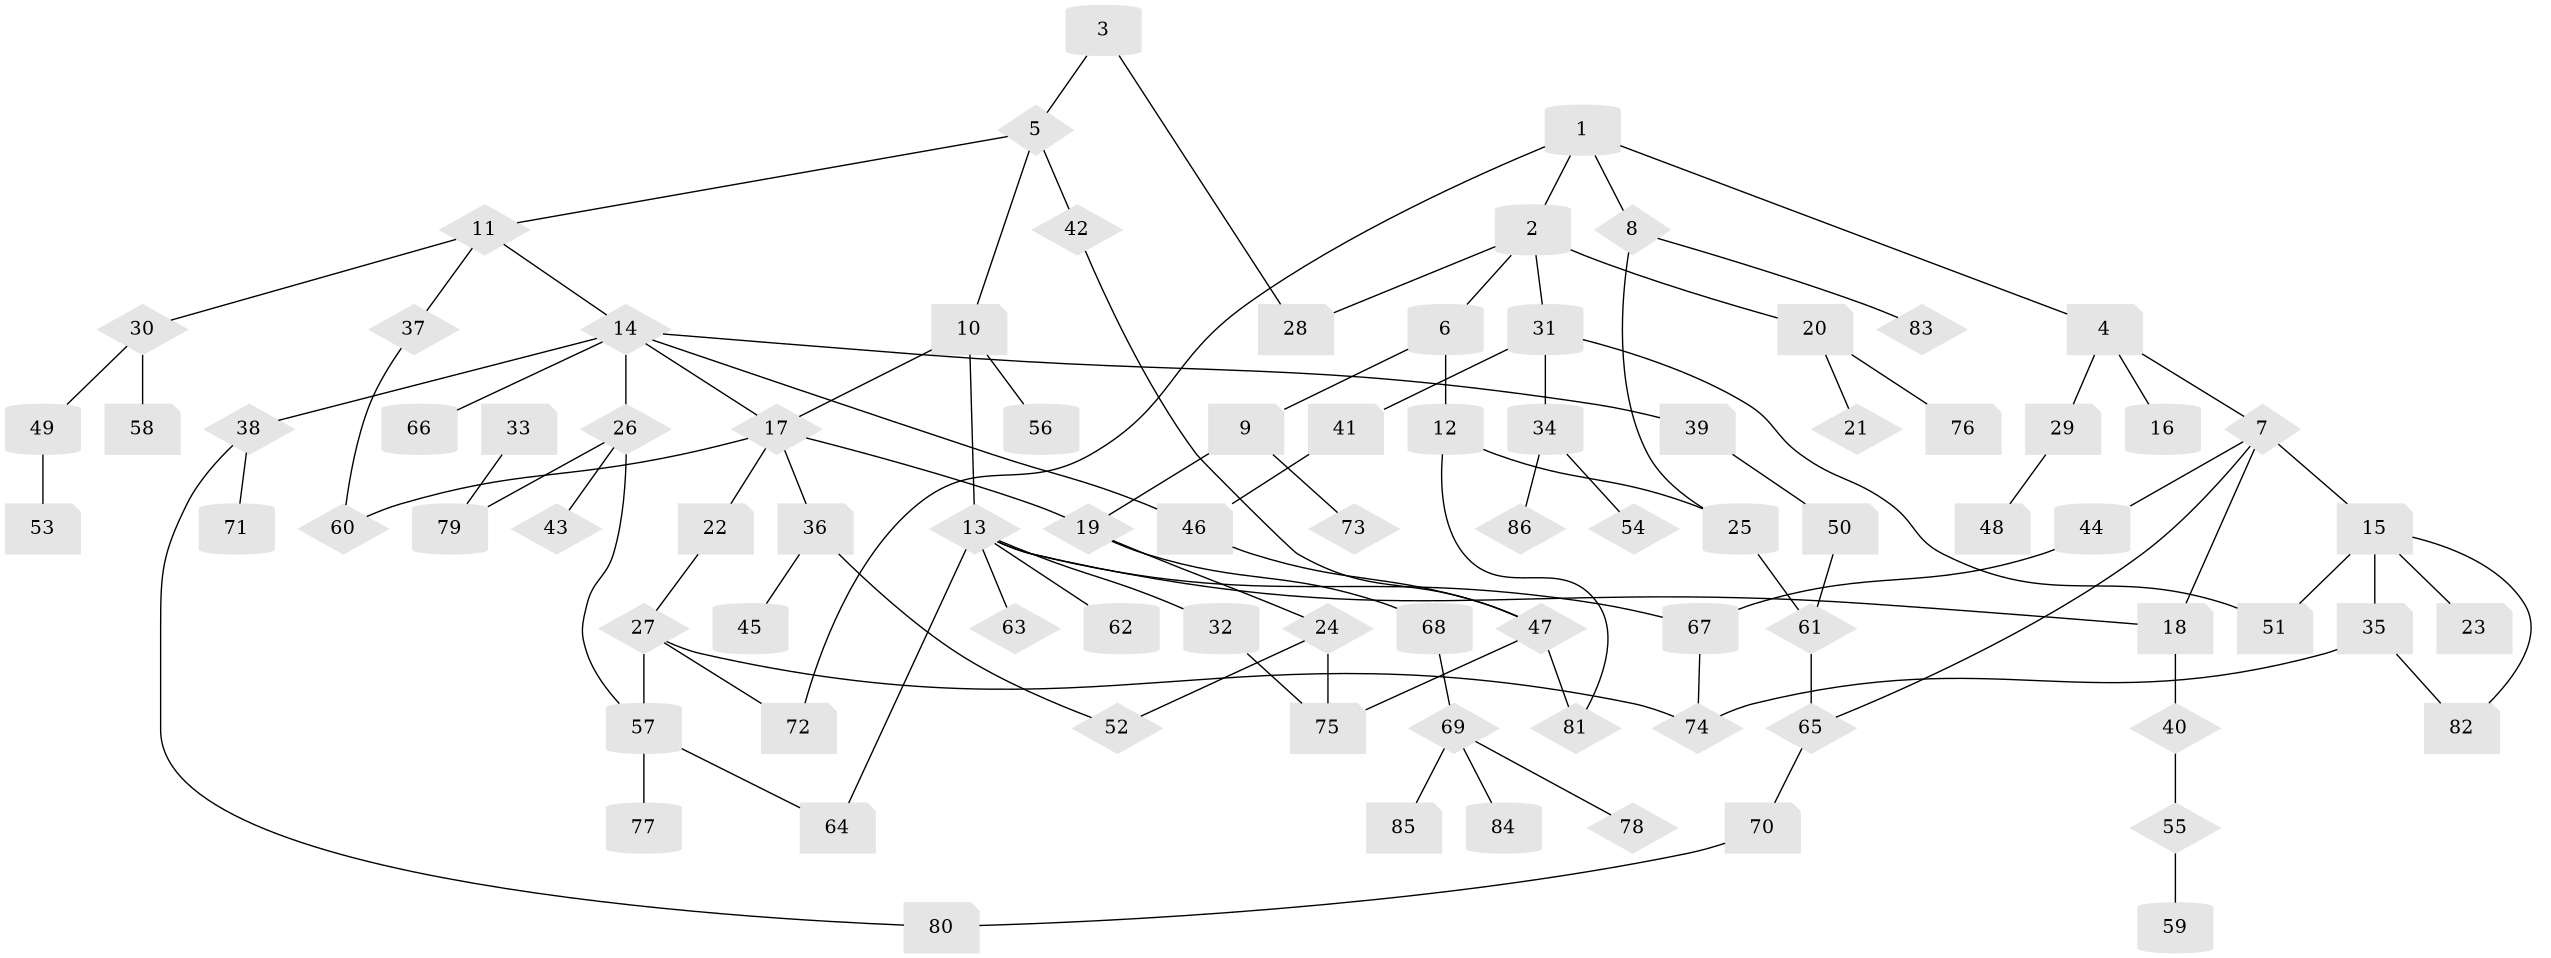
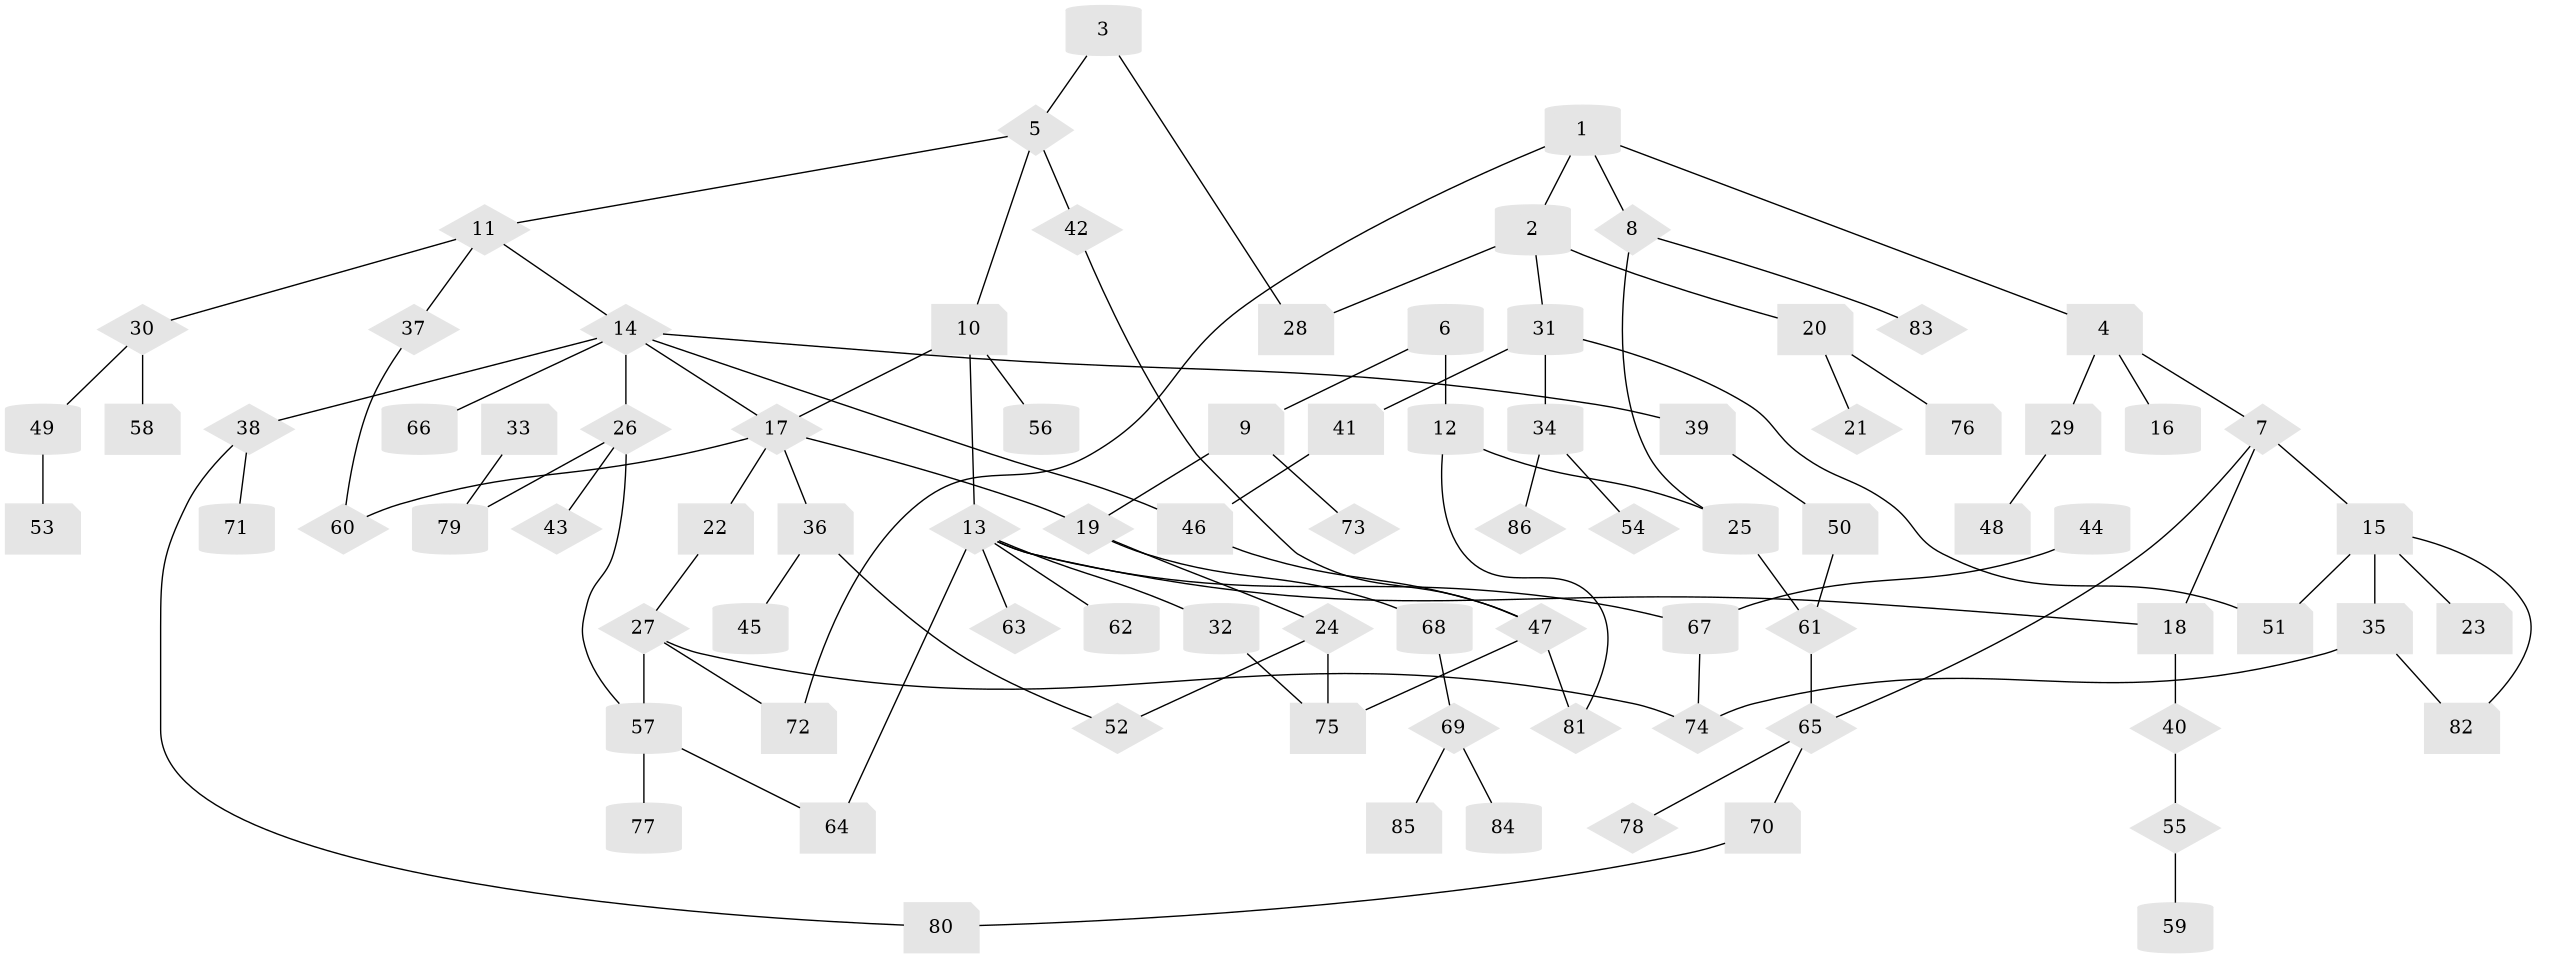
(1489, 280) -> none
(2187, 474) -> none
(1543, 778) -> (1722, 778)
